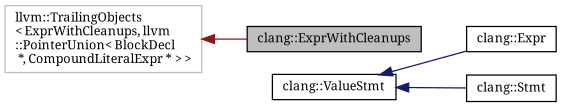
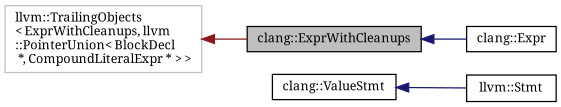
(429, 61) -> (450, 39)
(511, 88) -> (511, 88)
